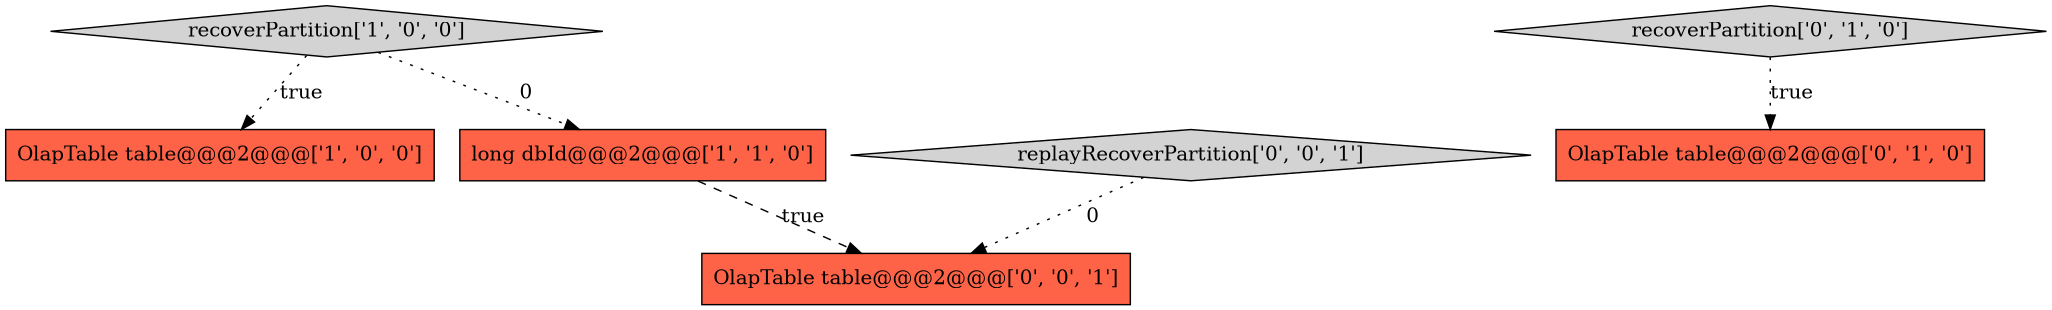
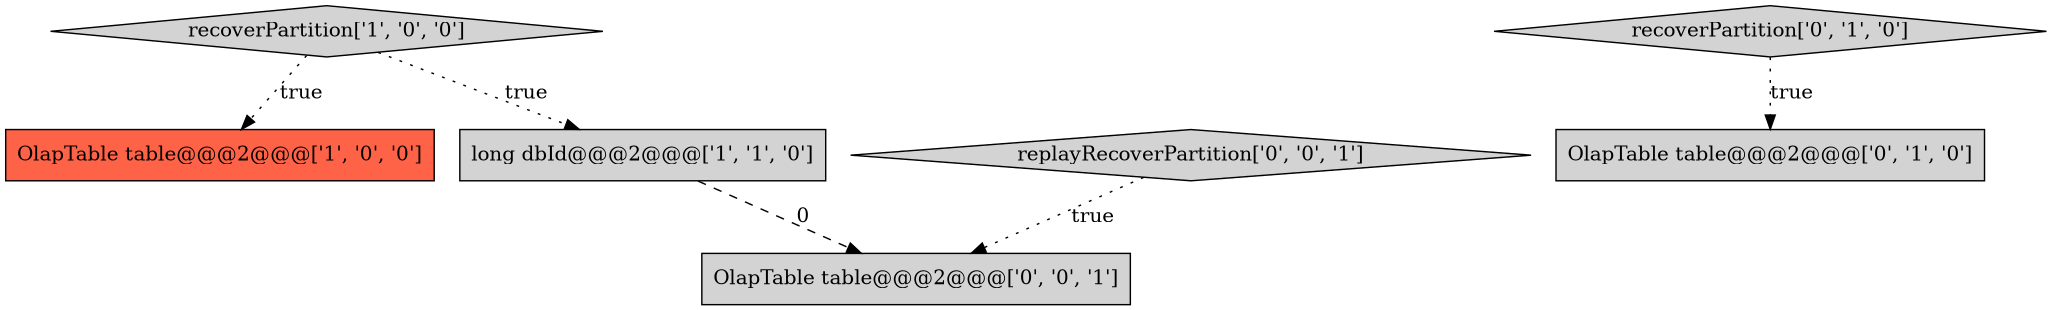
(527, 93) -> (527, 93)
(643, 155) -> (643, 155)
(1770, 155) -> (1770, 155)
(804, 217) -> (804, 217)
(1093, 217) -> (1093, 217)
(916, 279) -> (916, 279)
